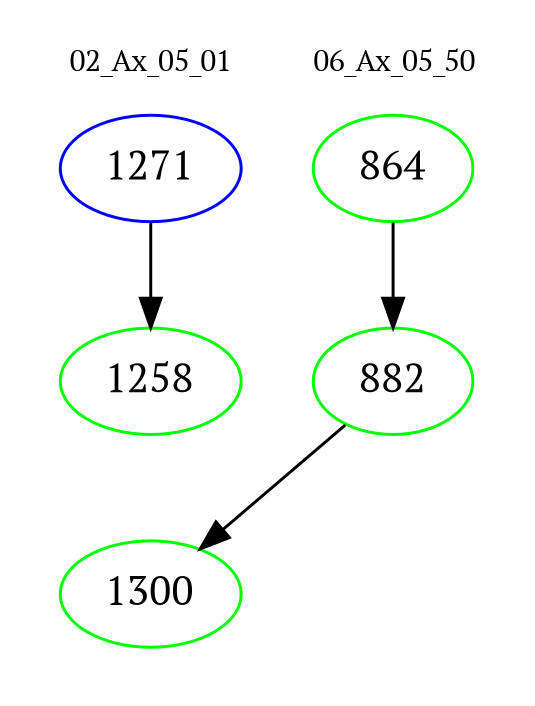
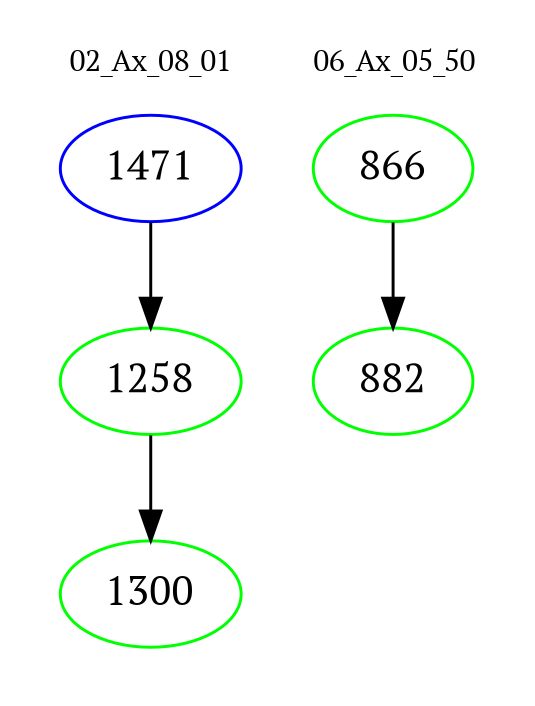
(151, 64) -> (151, 64)
(151, 168) -> (151, 168)
(393, 168) -> (393, 168)
(284, 477) -> (151, 473)
